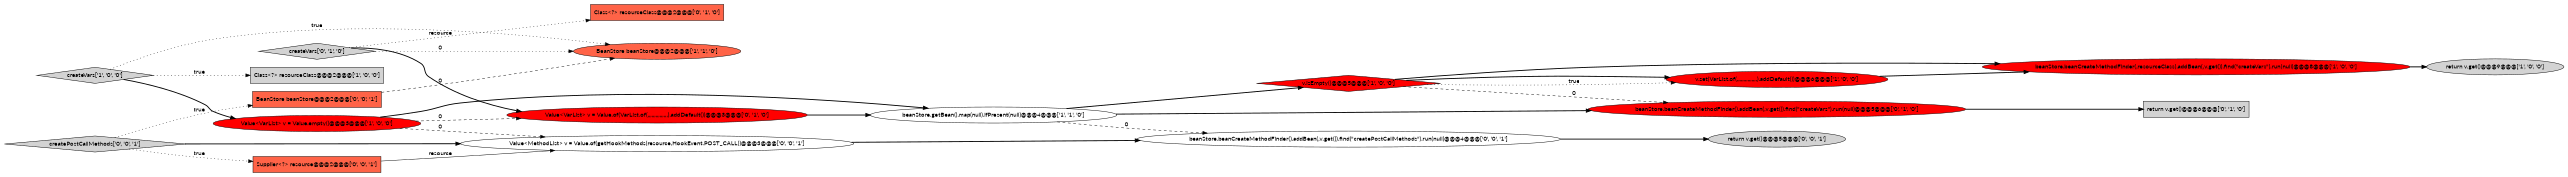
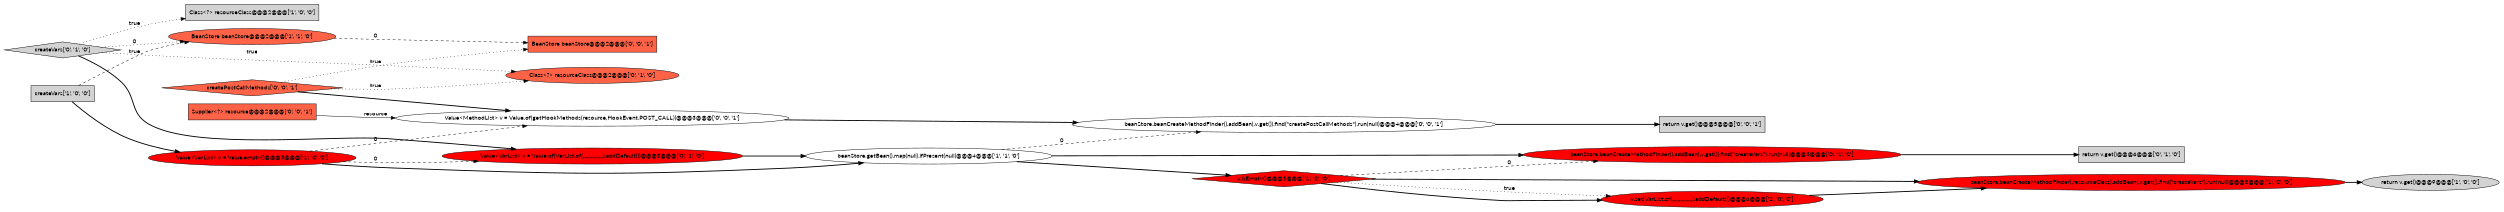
(657, 12) -> (592, 75)
(355, 29) -> (130, 59)
(441, 33) -> (252, 52)
(95, 75) -> (63, 94)
(199, 75) -> (130, 29)
(496, 77) -> (429, 40)
(1777, 139) -> (1712, 124)
(95, 144) -> (252, 88)
(189, 156) -> (427, 87)
